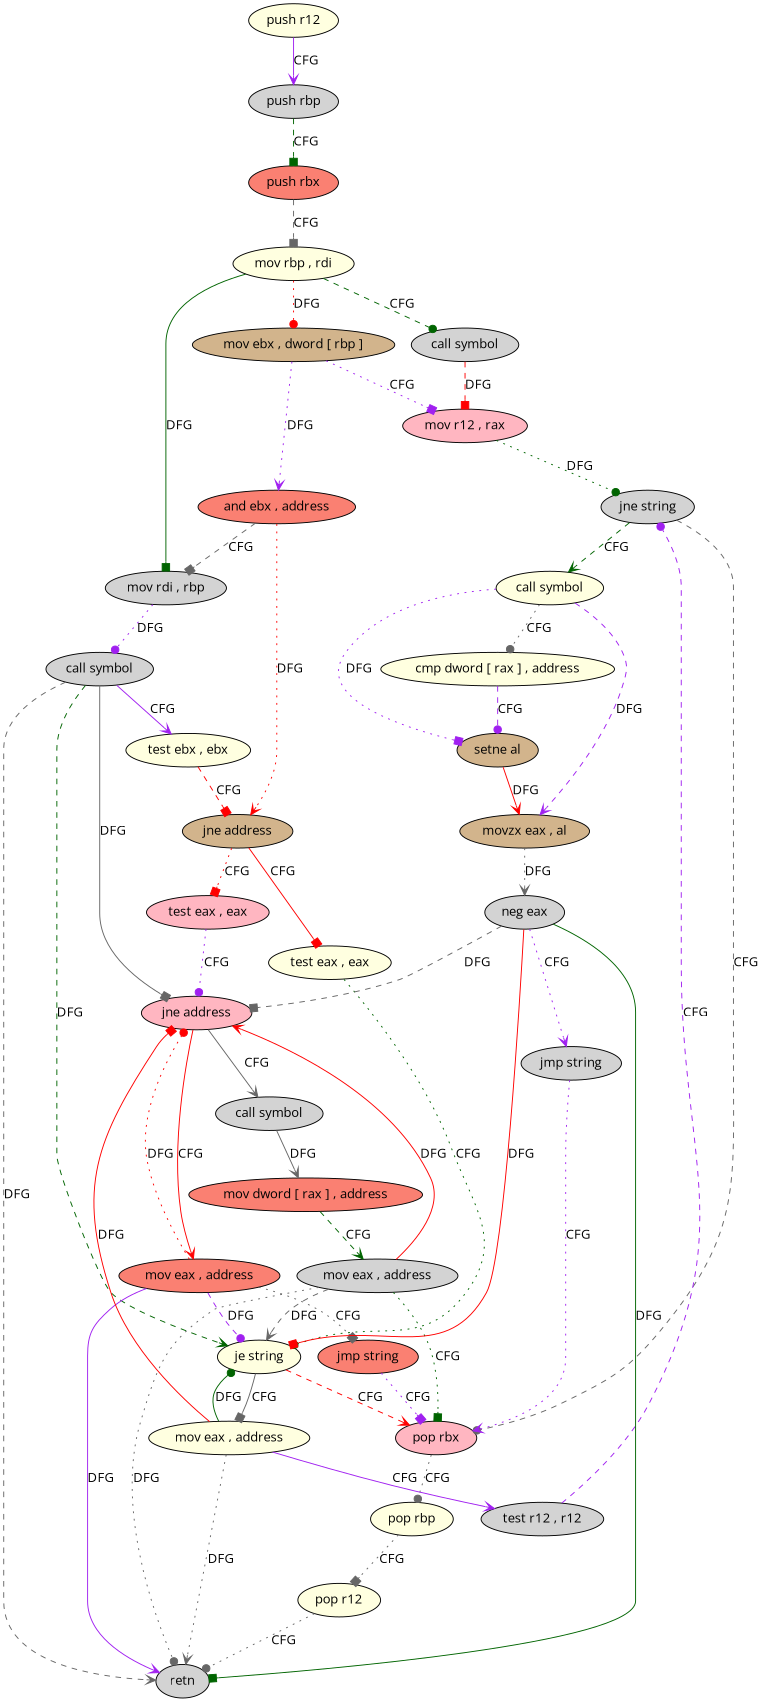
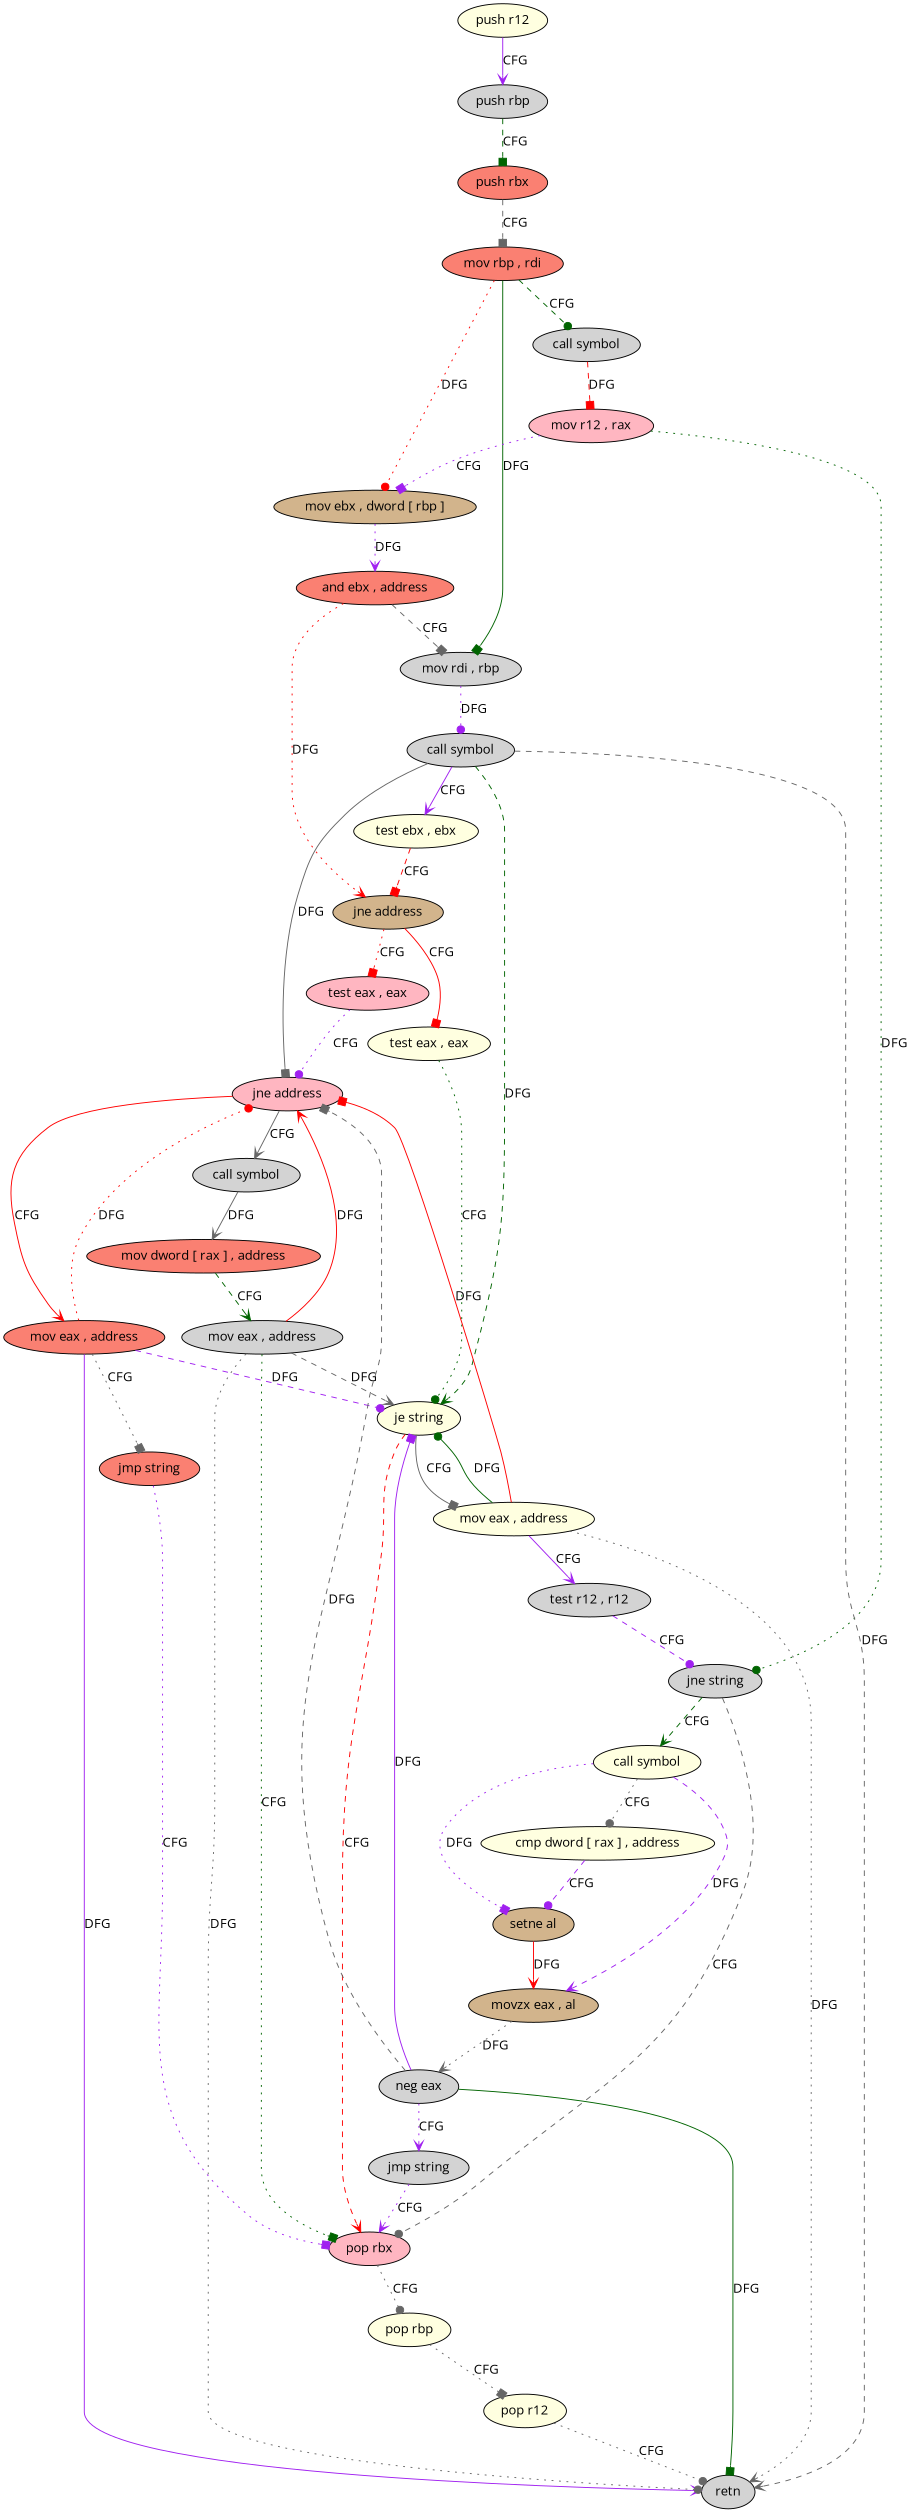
(294, 264) -> (503, 264)
(376, 384) -> (471, 454)
(501, 1214) -> (395, 1757)
